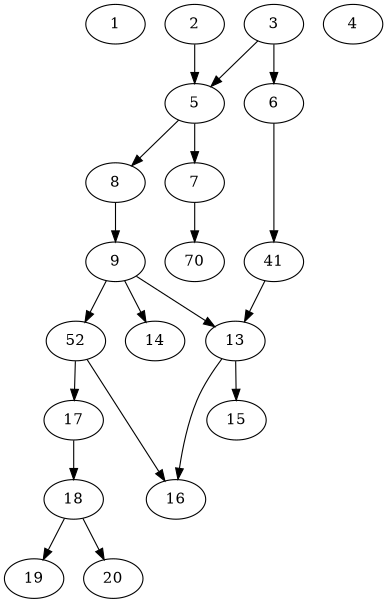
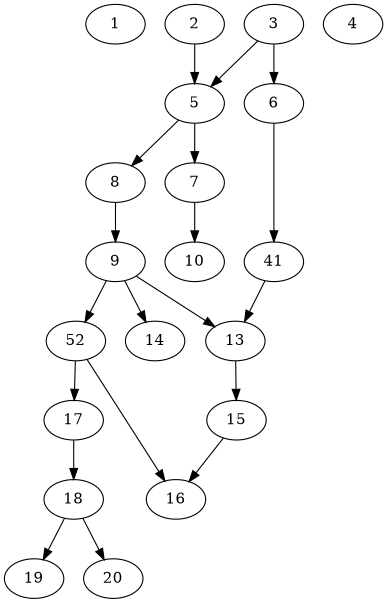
(195, 262) -> (195, 262)
(193, 411) -> (210, 455)
